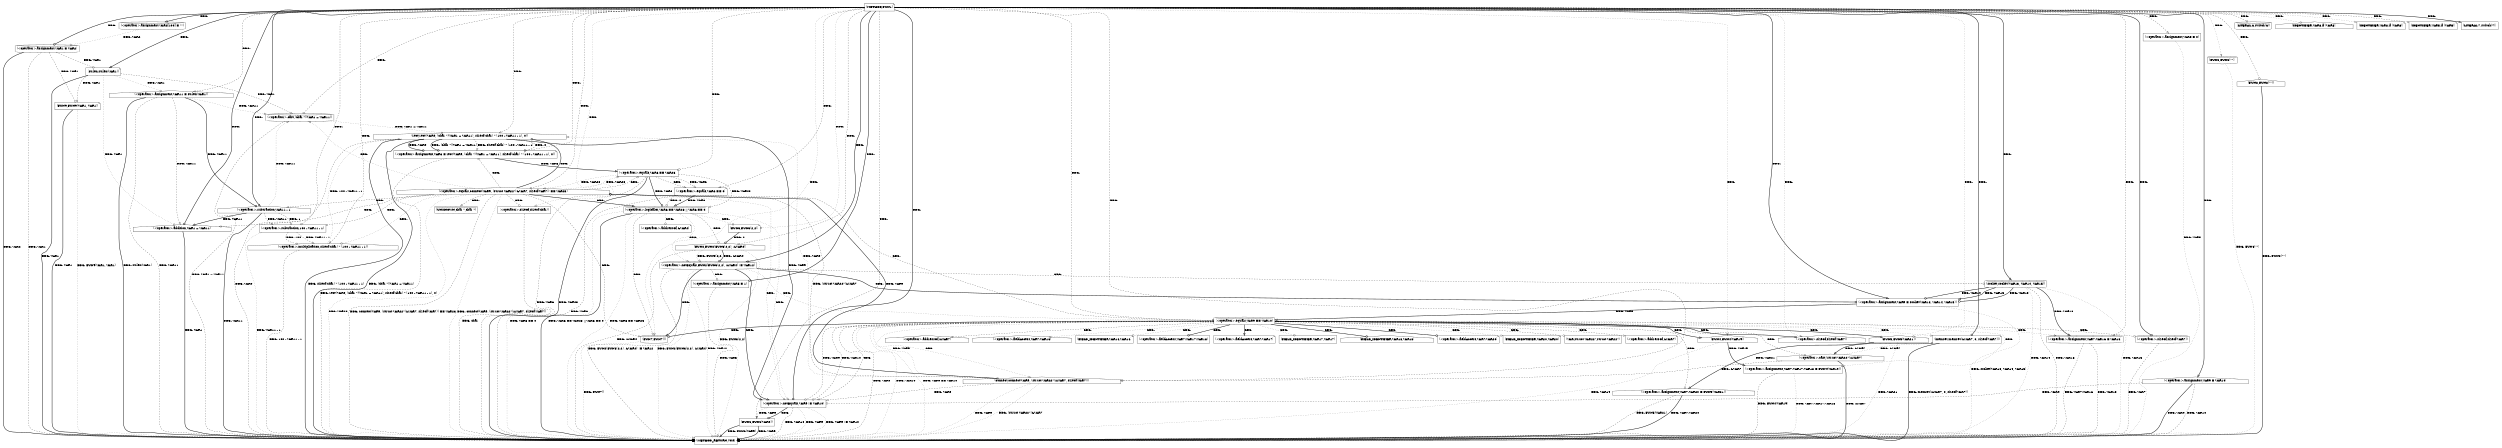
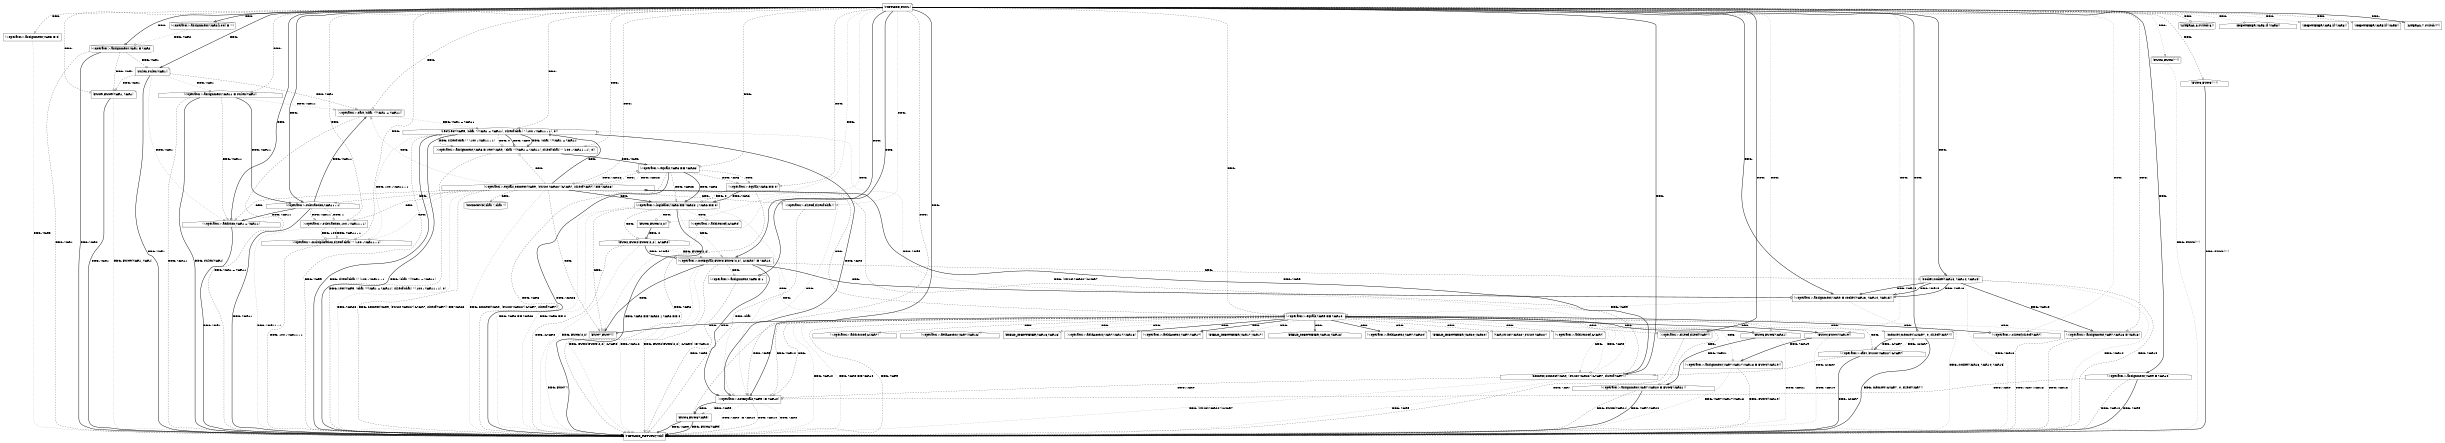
(846, 161) -> (226, 13)
(276, 163) -> (334, 157)
(1458, 309) -> (1494, 13)
(1567, 312) -> (1559, 308)
